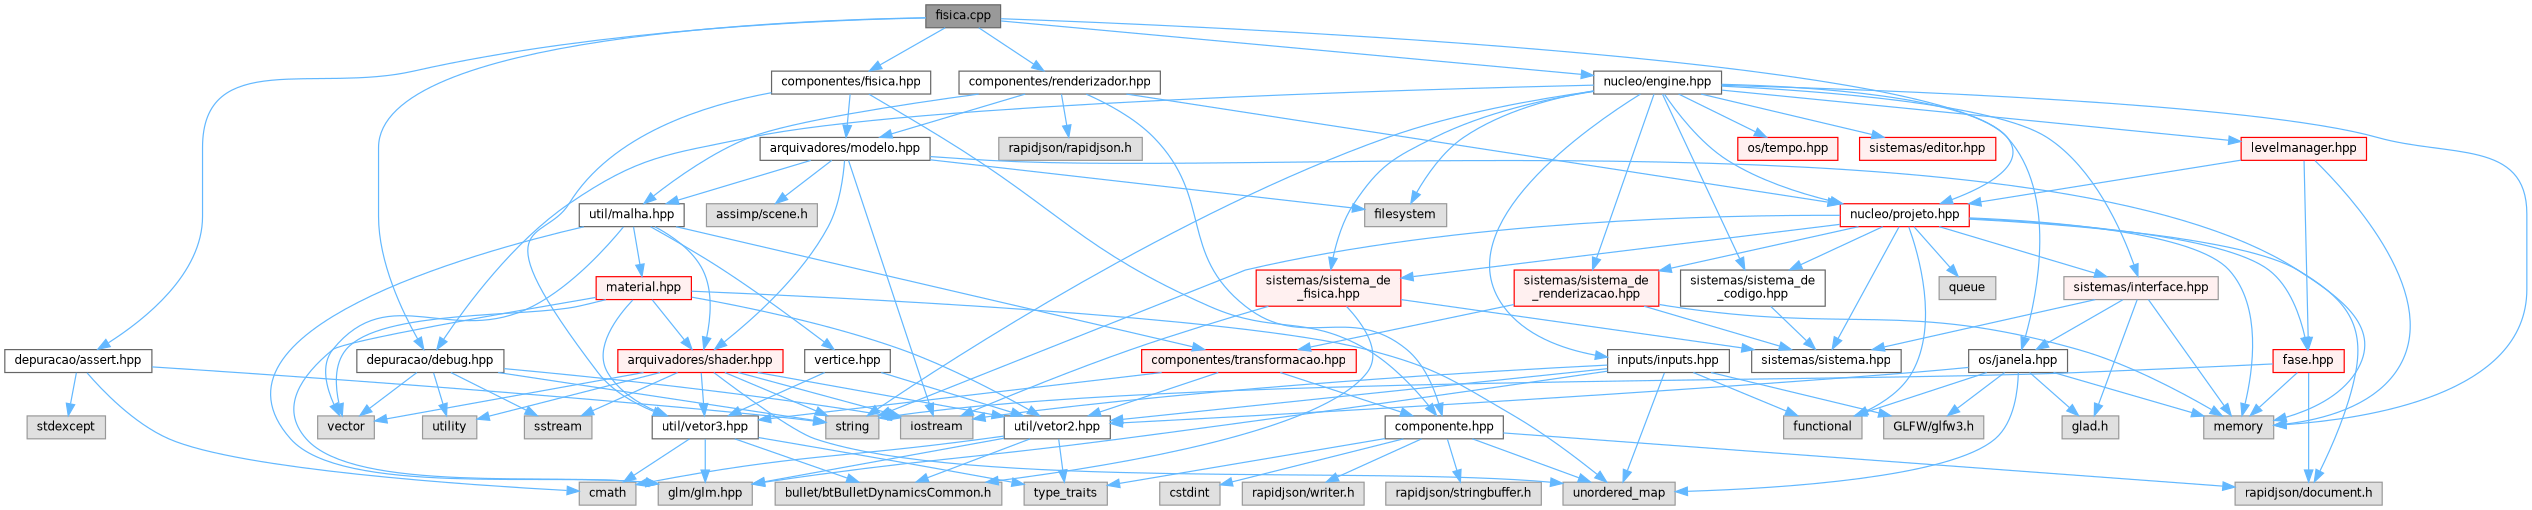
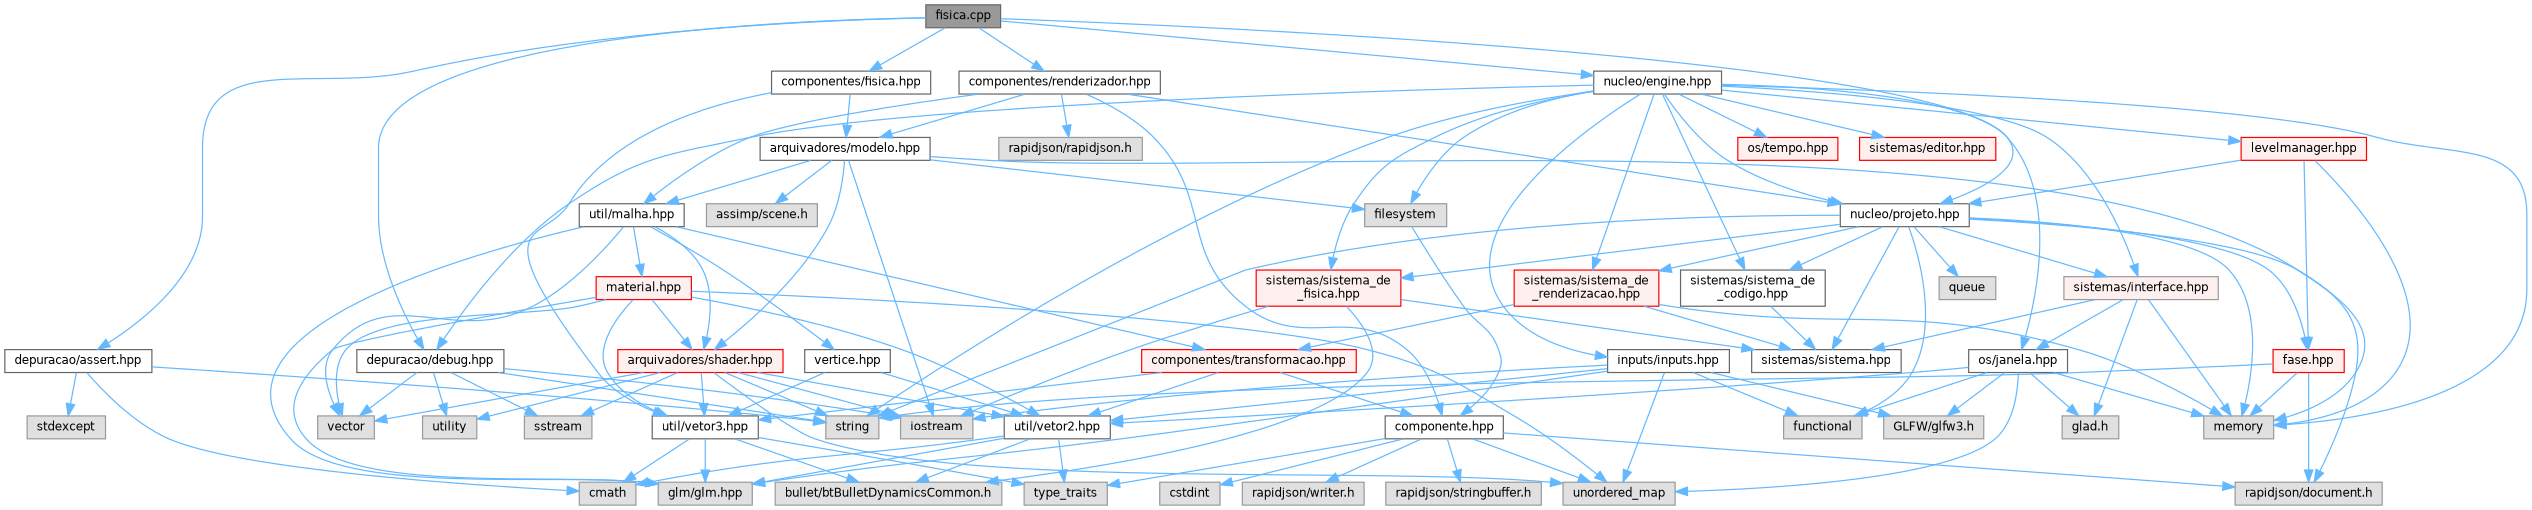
(1905, 215) -> (1905, 215)
(1141, 272) -> (1478, 322)
